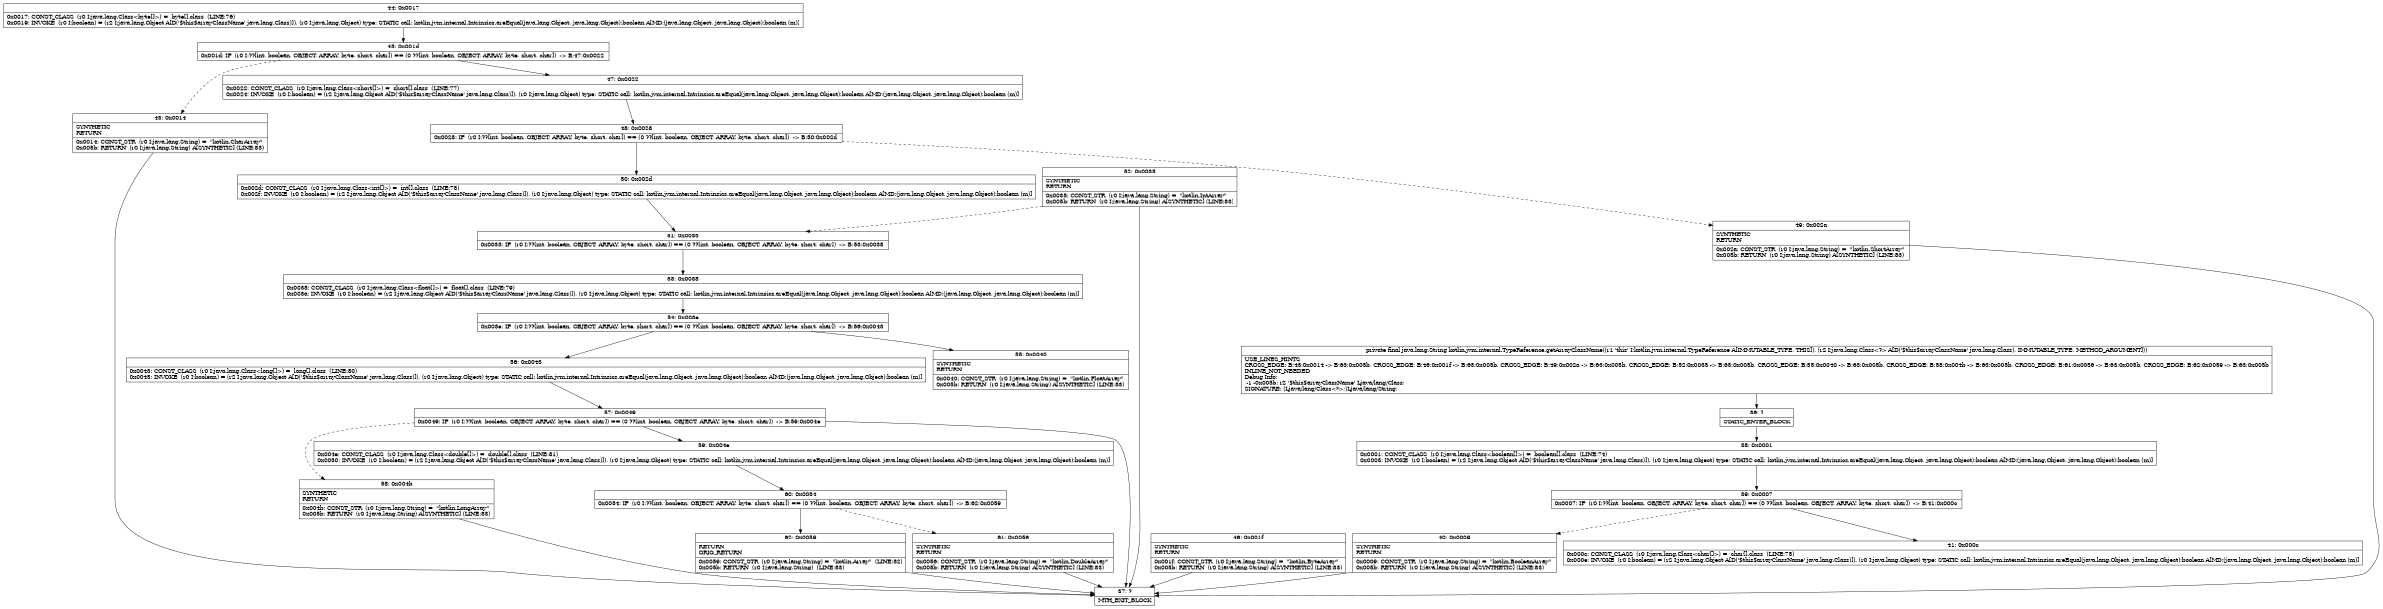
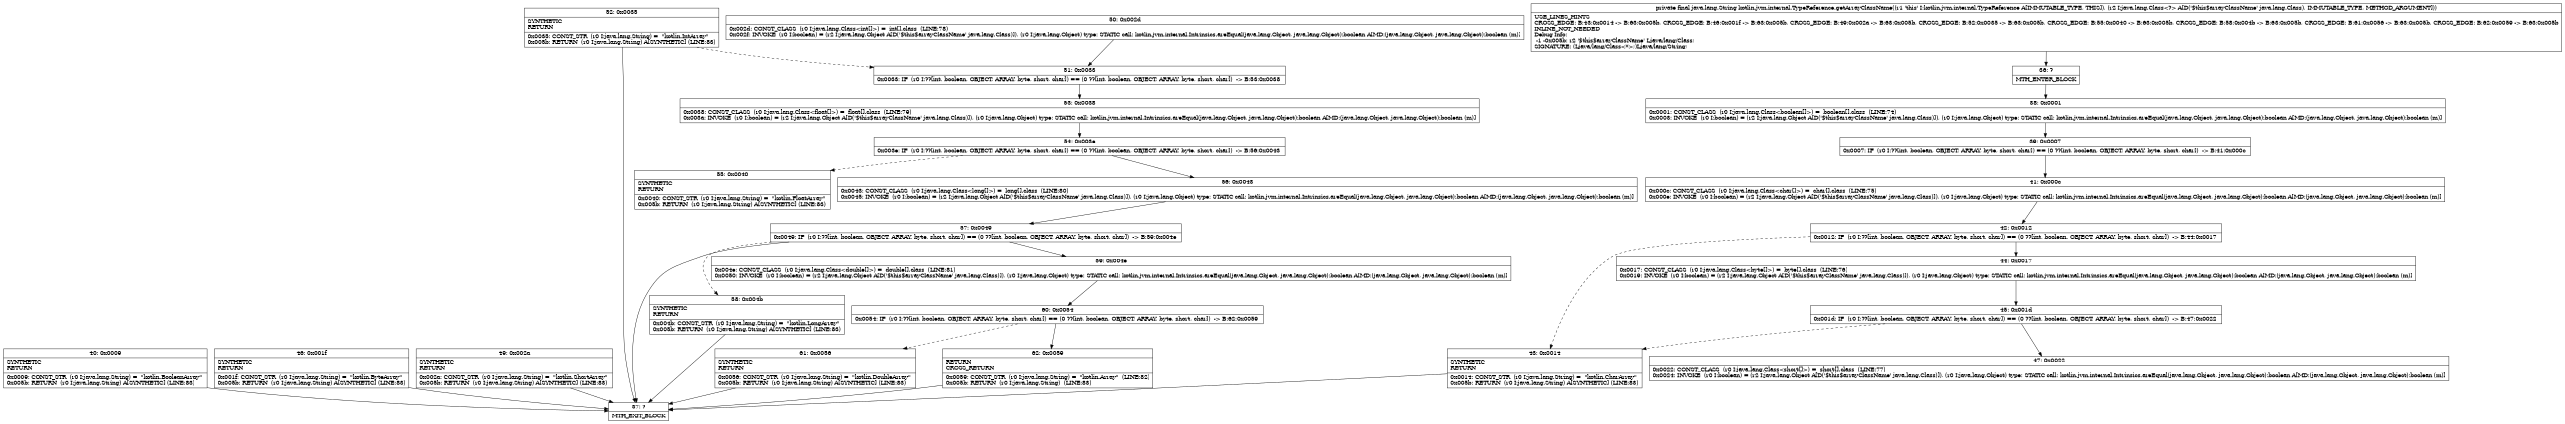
(636, 133) -> none
none -> (2016, 233)
(880, 339) -> (898, 162)
(1757, 422) -> (2046, 79)
(1632, 521) -> none
(720, 553) -> (970, 368)
